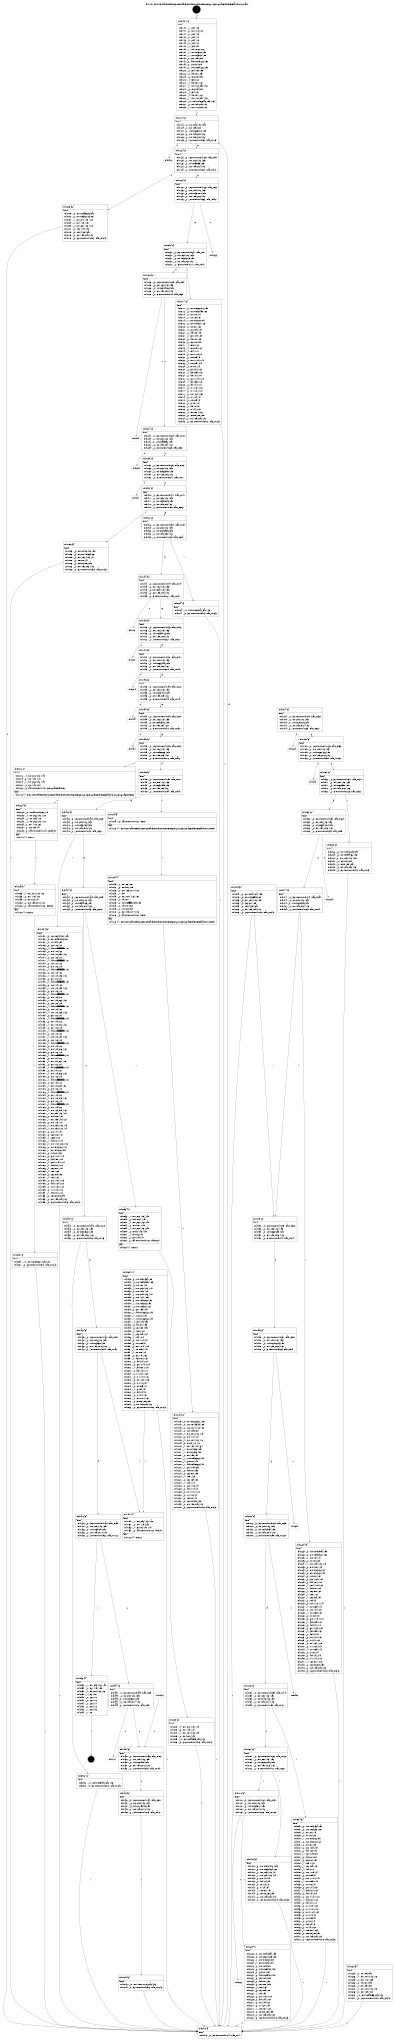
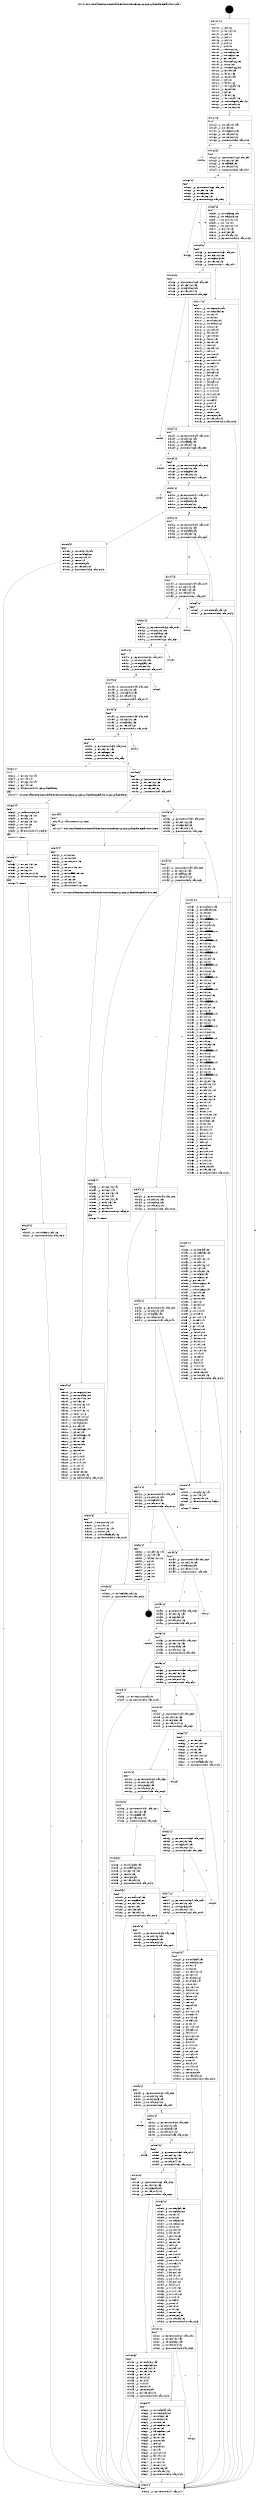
(132, 719) -> none
none -> (176, 1673)
(152, 1722) -> (152, 1632)
